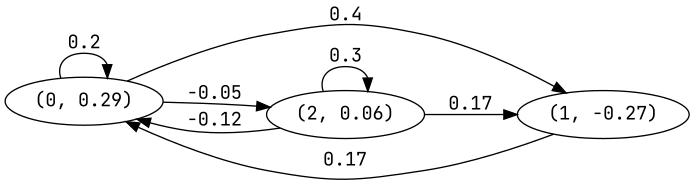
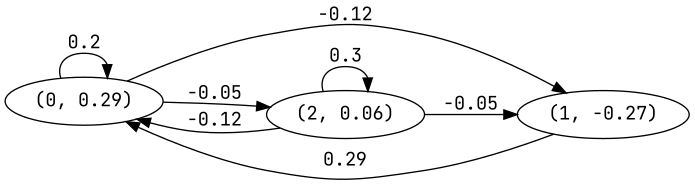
(346, 15) -> (346, 15)
(471, 105) -> (471, 105)
(346, 161) -> (346, 161)
